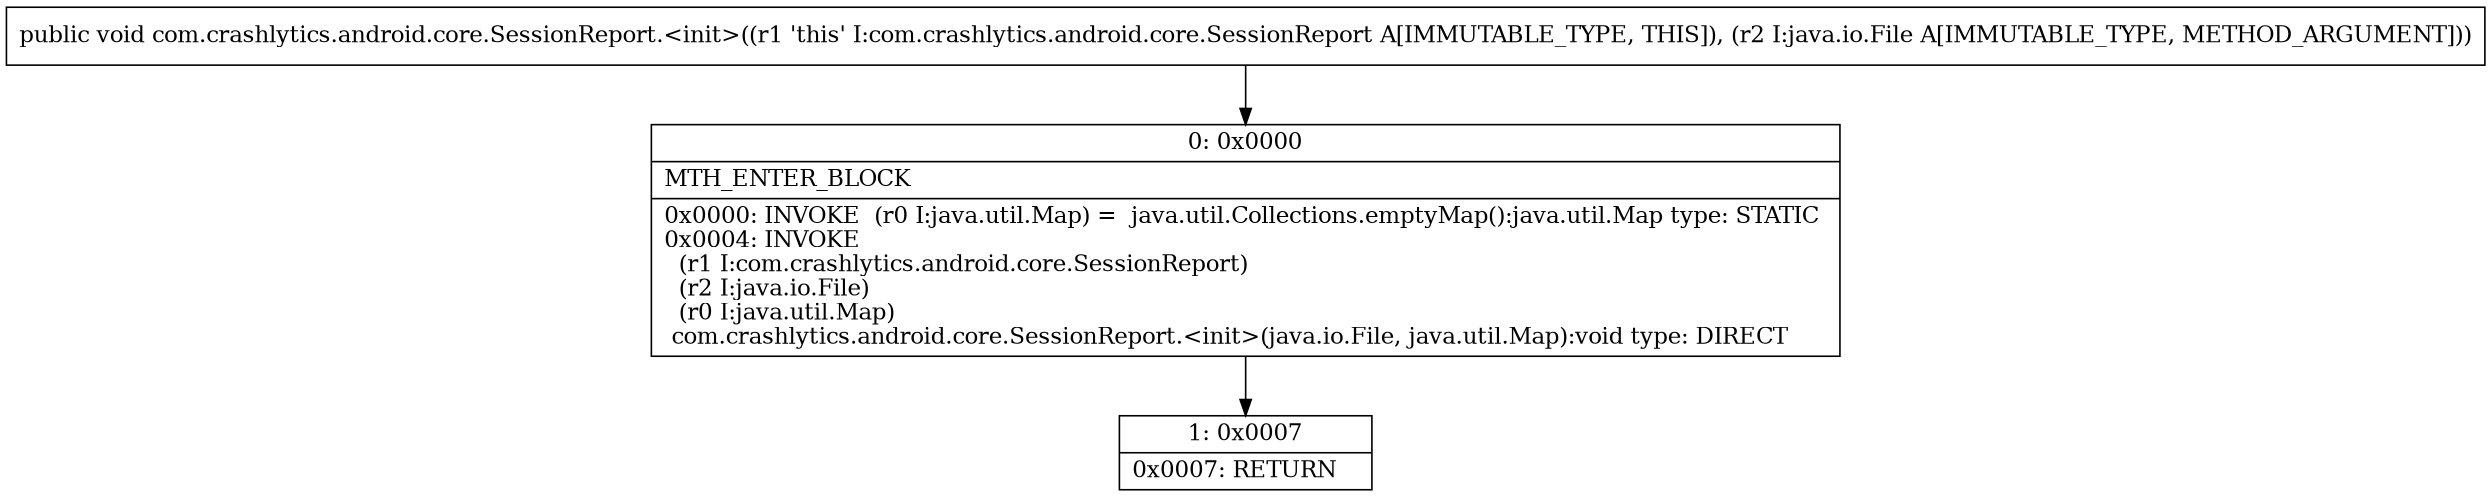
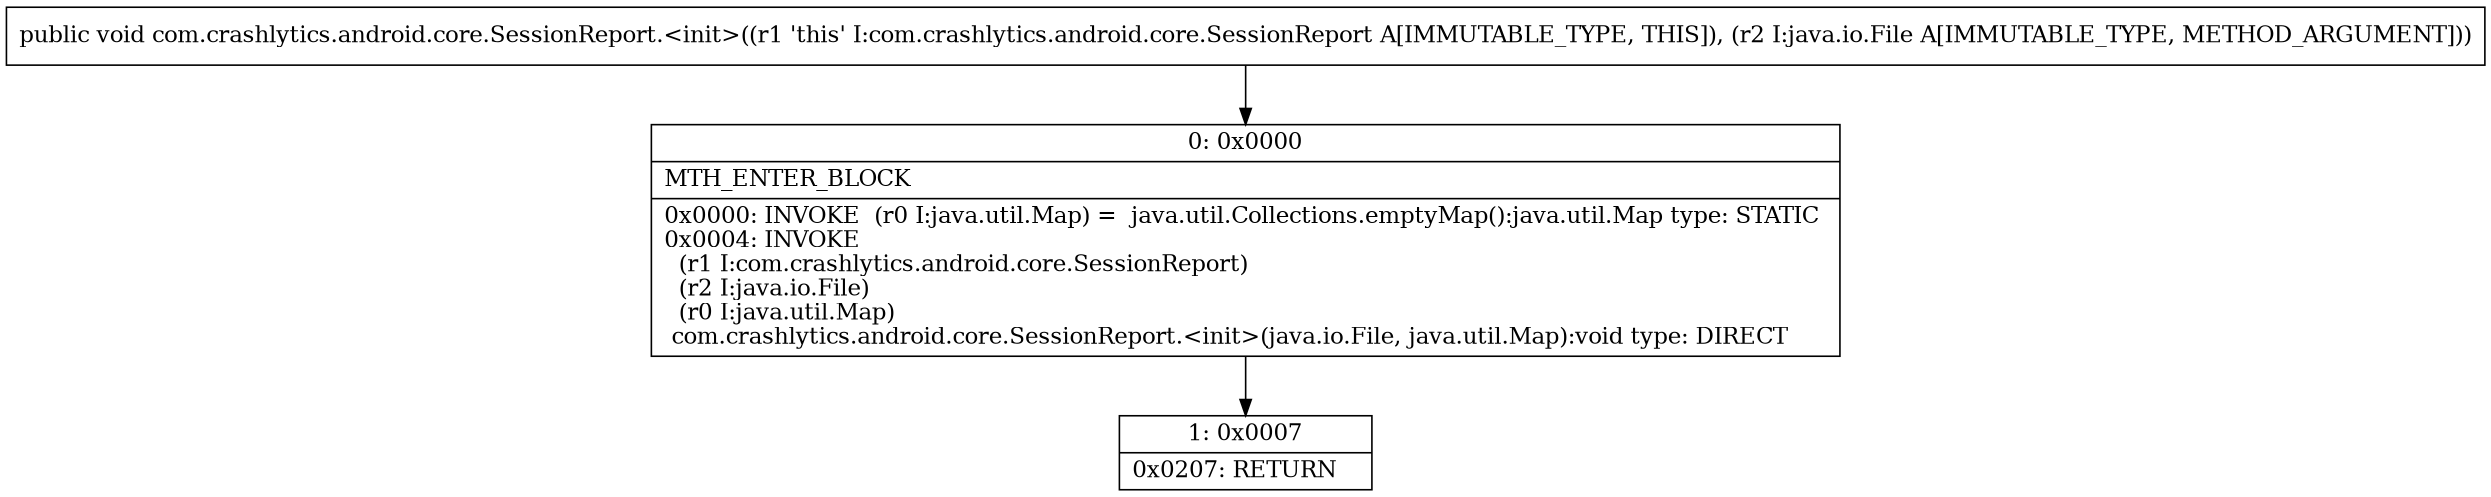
(1246, 470) -> (1246, 470)
